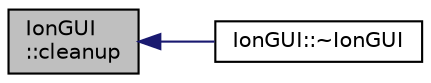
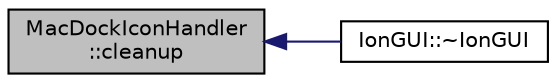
(74, 42) -> (136, 42)
